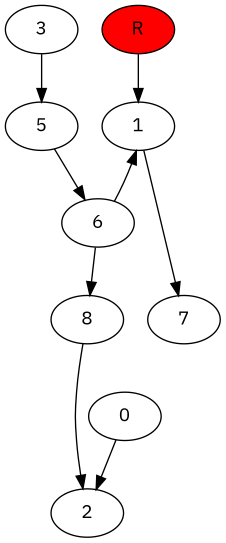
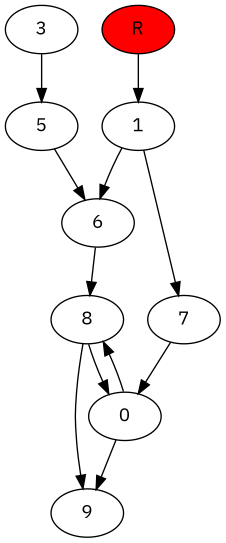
(124, 183) -> (113, 167)
none -> (158, 362)
none -> (95, 363)
none -> (117, 373)
(87, 513) -> (87, 513)
